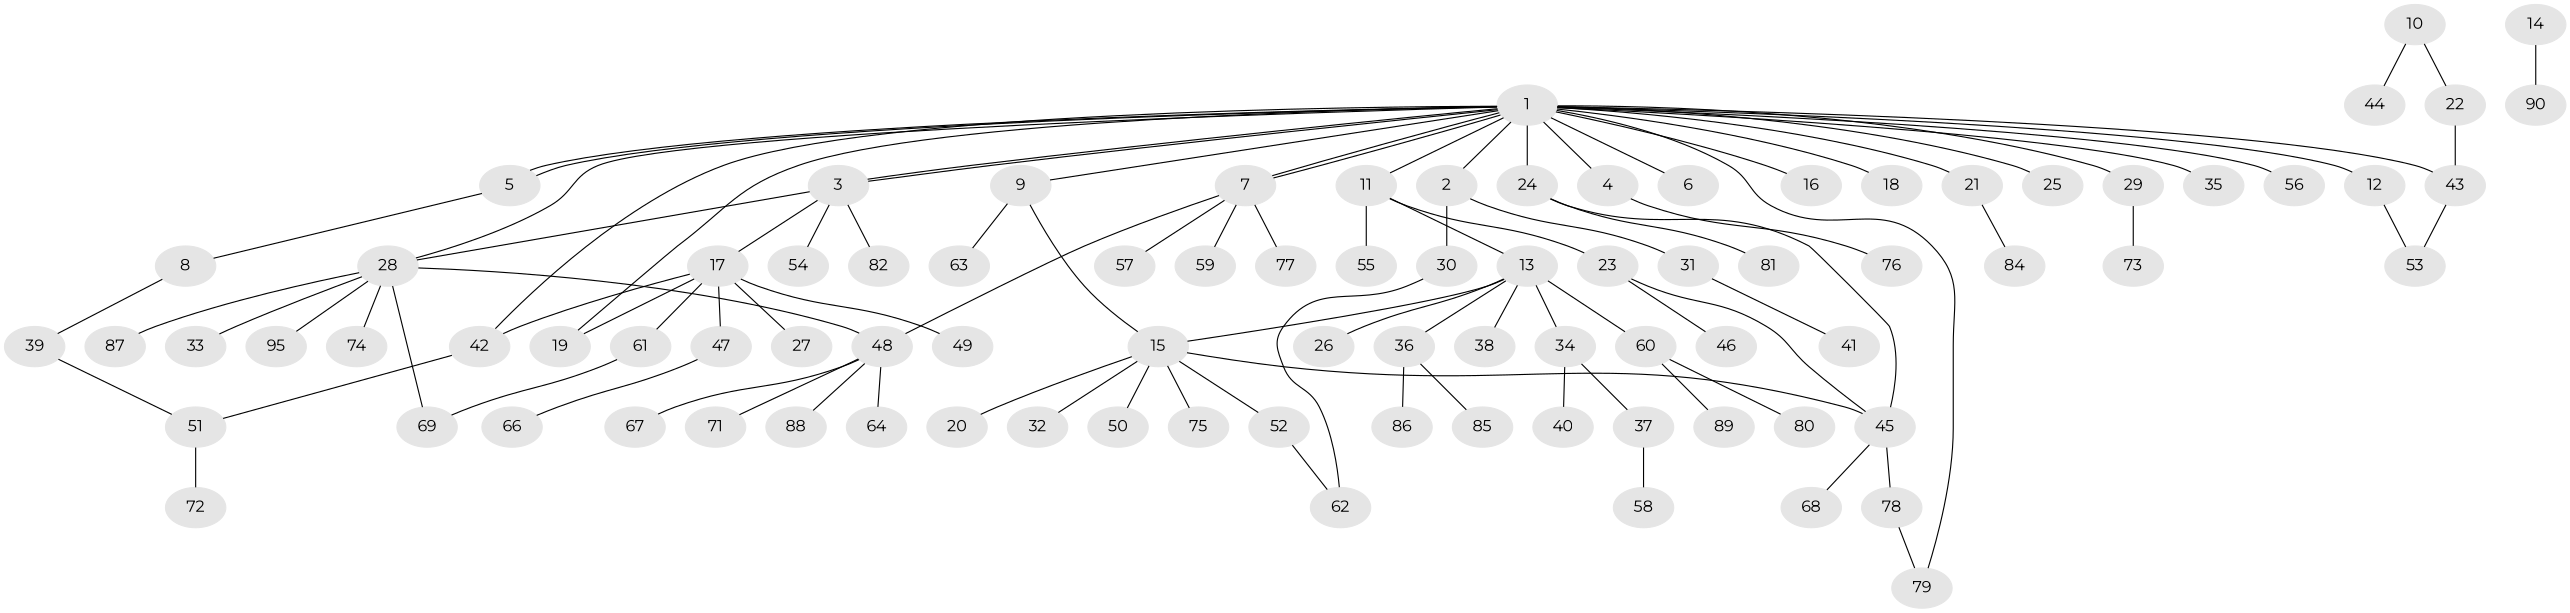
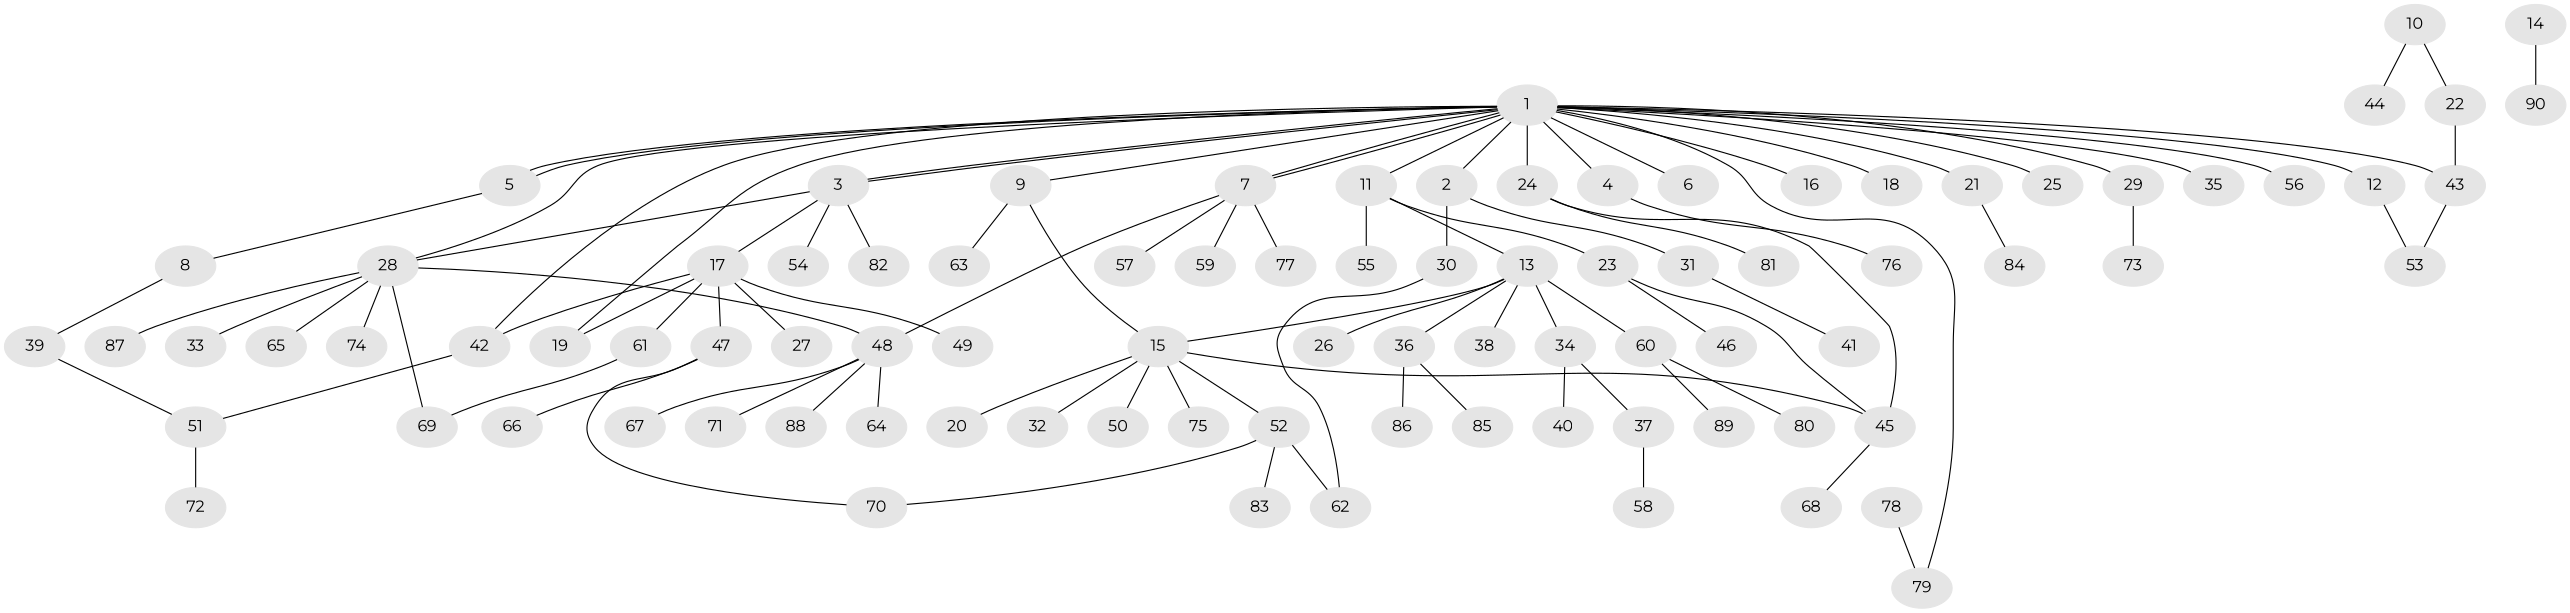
(276, 347) -> (276, 347)
(1888, 467) -> none
none -> (877, 508)
none -> (1260, 508)
